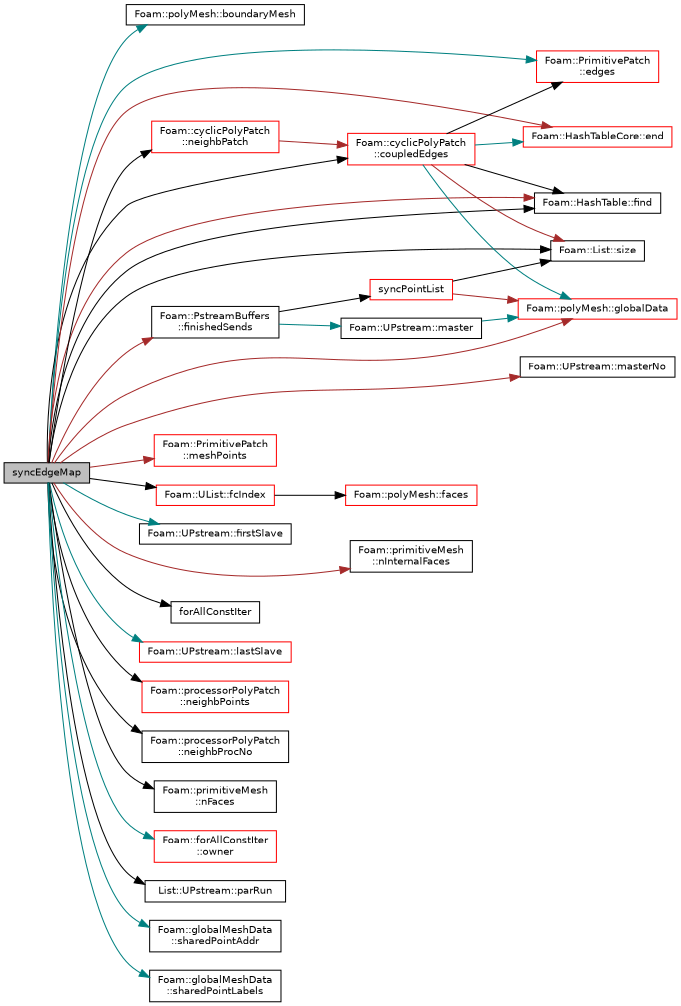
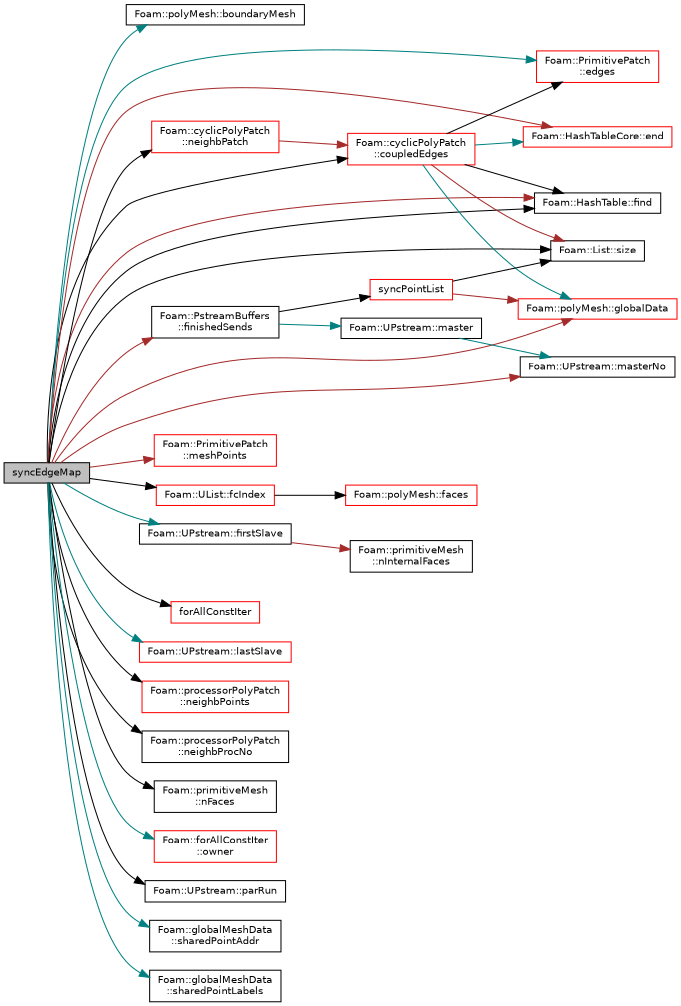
(495, 320) -> (506, 348)
(181, 570) -> (316, 545)
(215, 612) -> (215, 612)
(215, 891) -> (215, 891)
